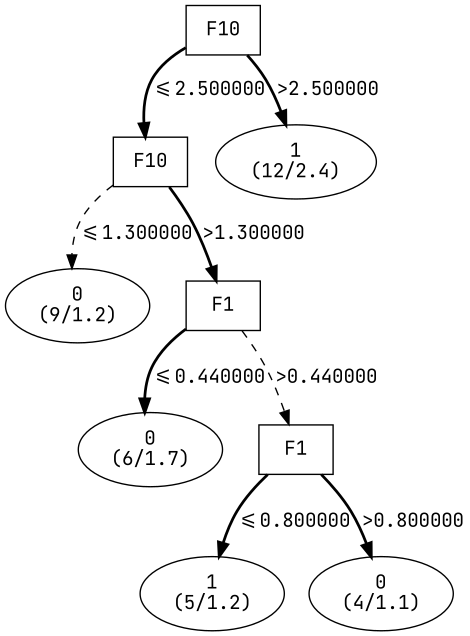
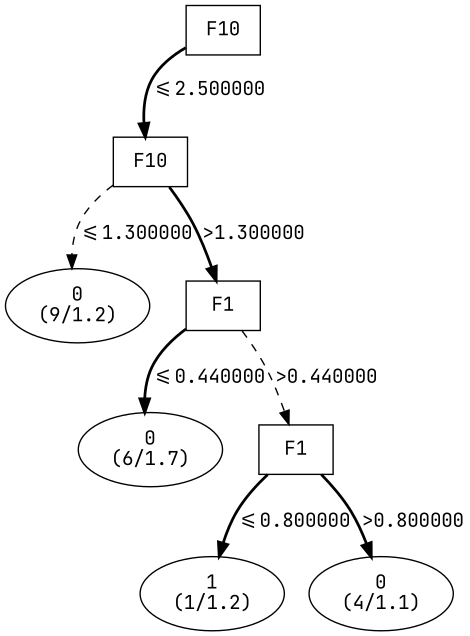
(296, 162) -> none
(212, 594) -> (212, 594)
